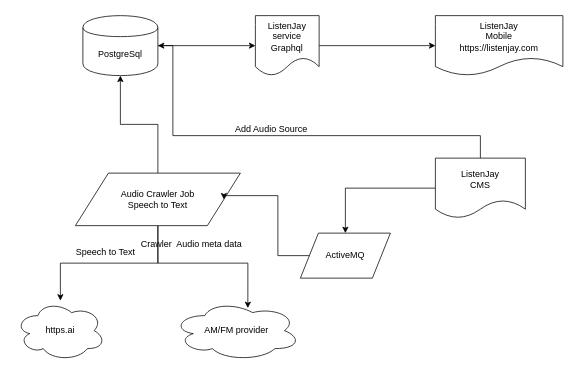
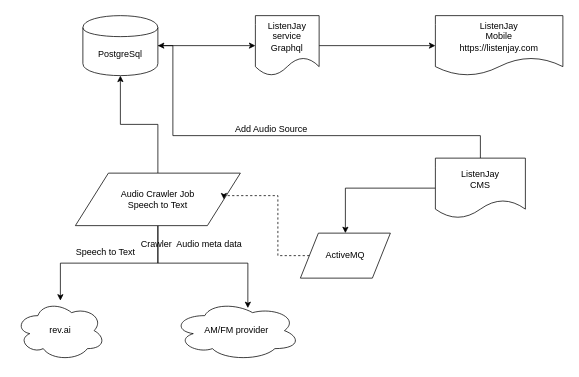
(278, 214) -> (278, 214)
(60, 330) -> (60, 330)
